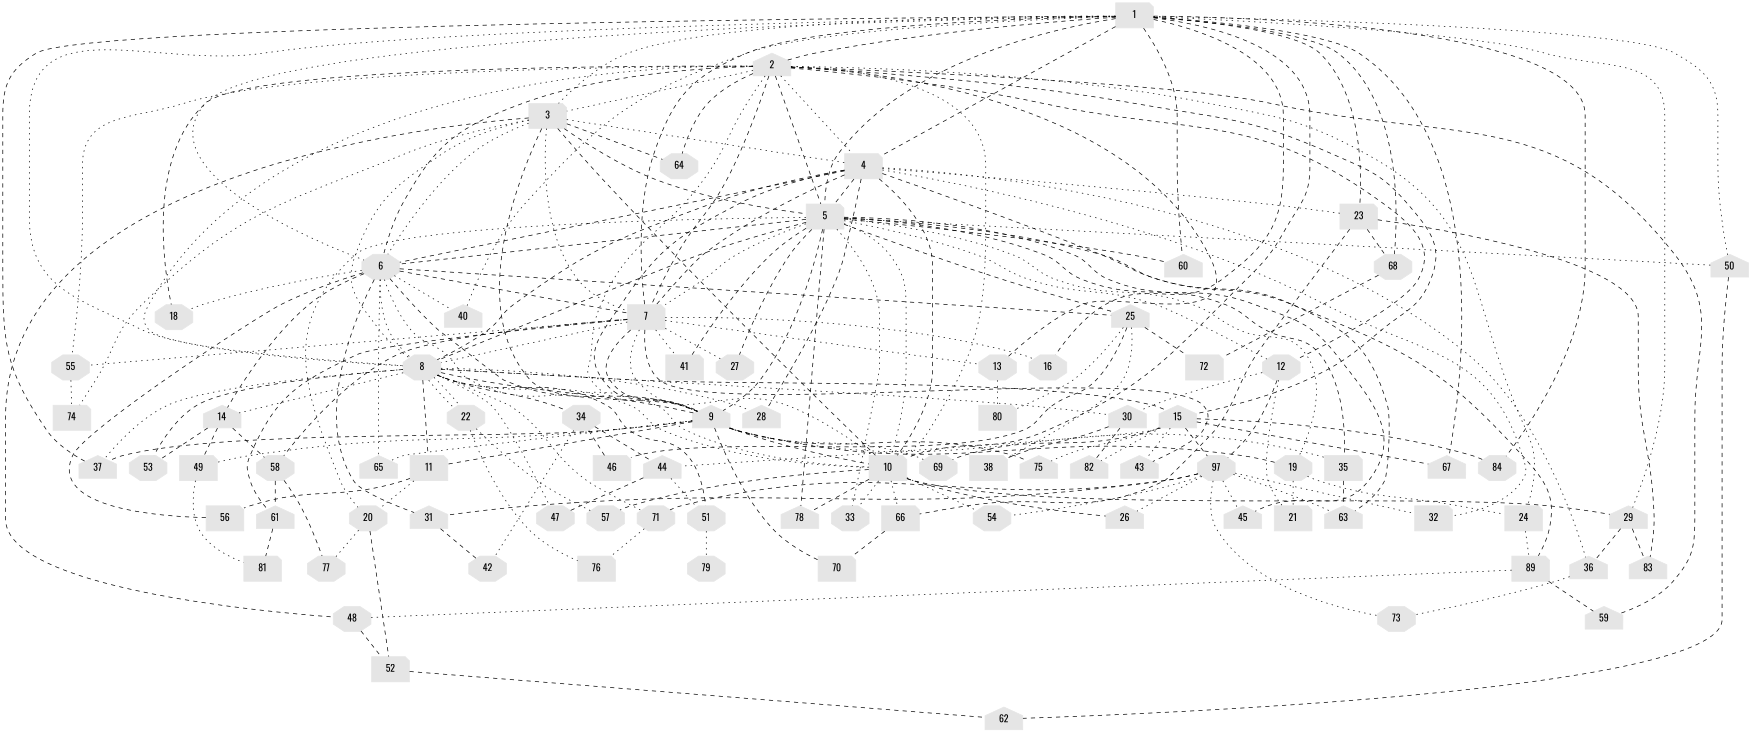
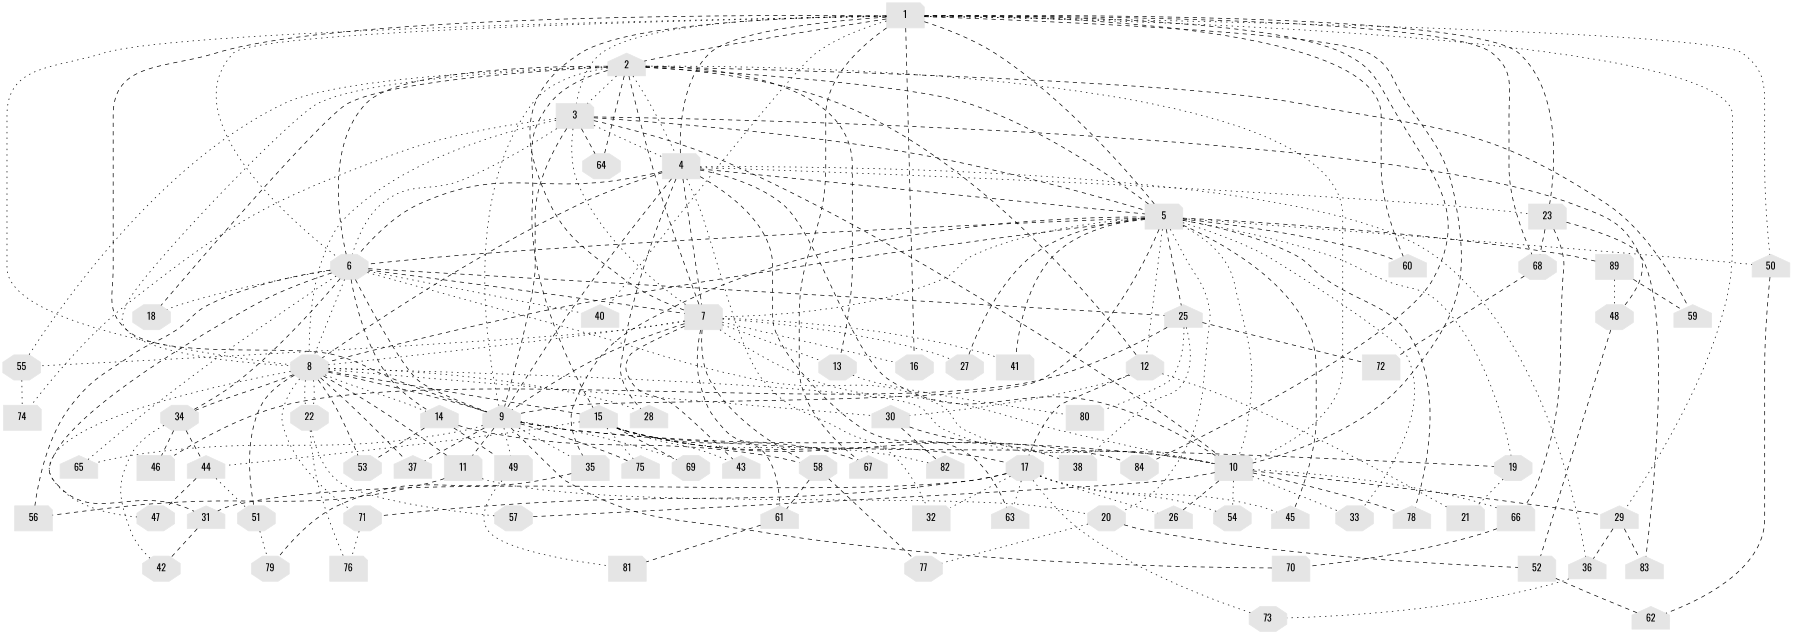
(351, 29) -> (190, 59)
none -> (280, 344)
(227, 390) -> (364, 418)
(1216, 468) -> (1025, 468)
(1343, 493) -> (414, 485)
(1524, 518) -> none
